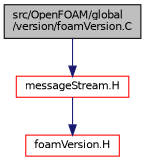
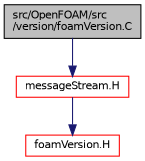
(73, 22) -> (73, 22)
